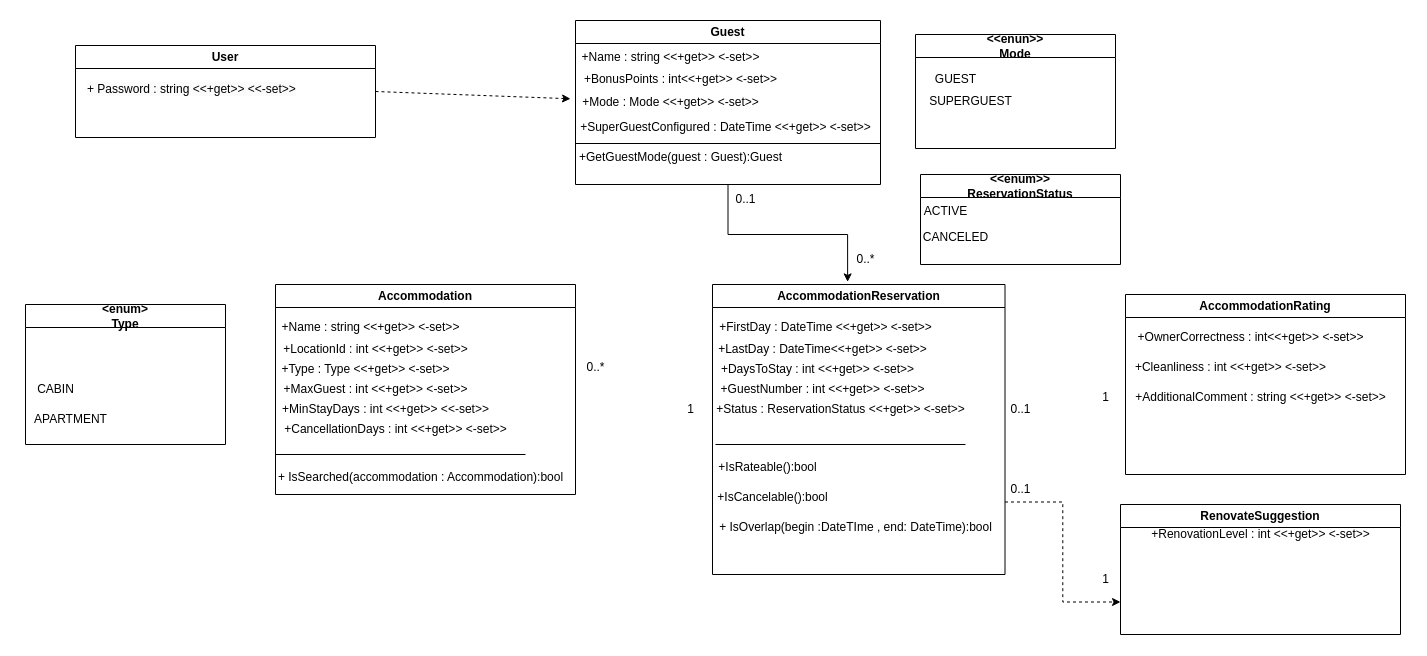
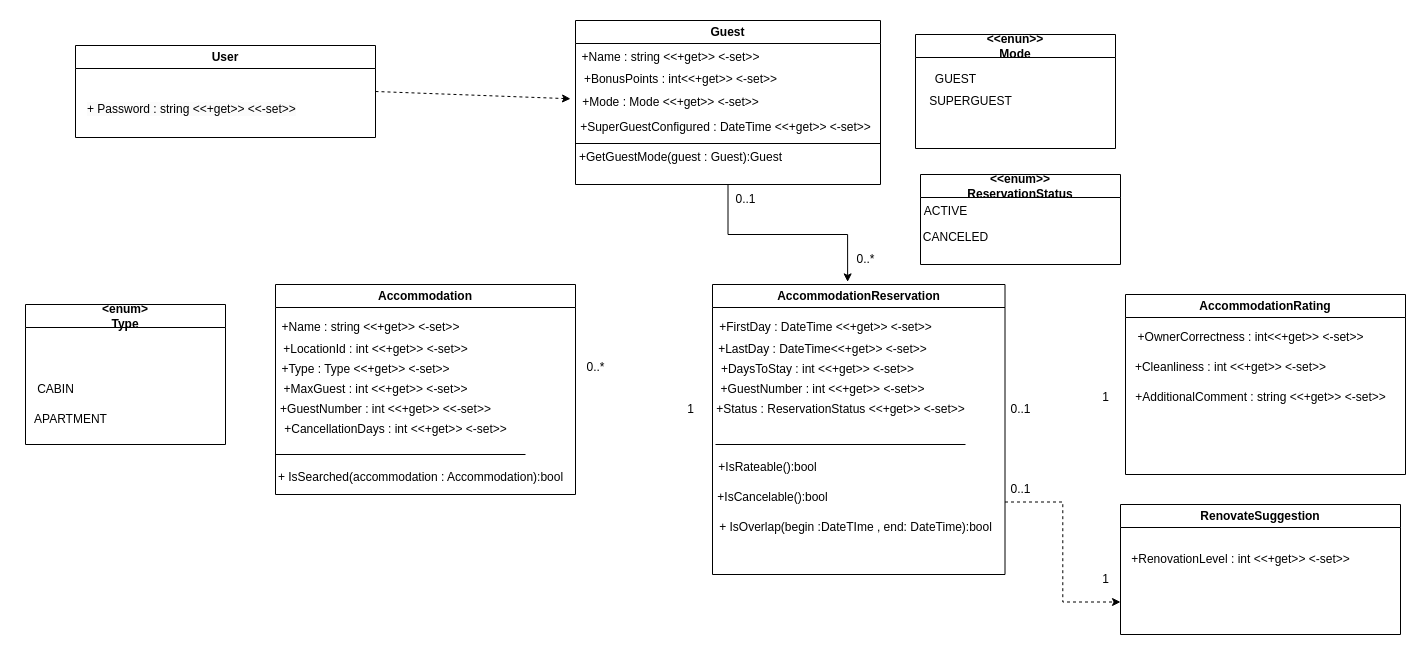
(206, 96) -> (206, 116)
(386, 410) -> (386, 410)
(1261, 535) -> (1241, 560)
